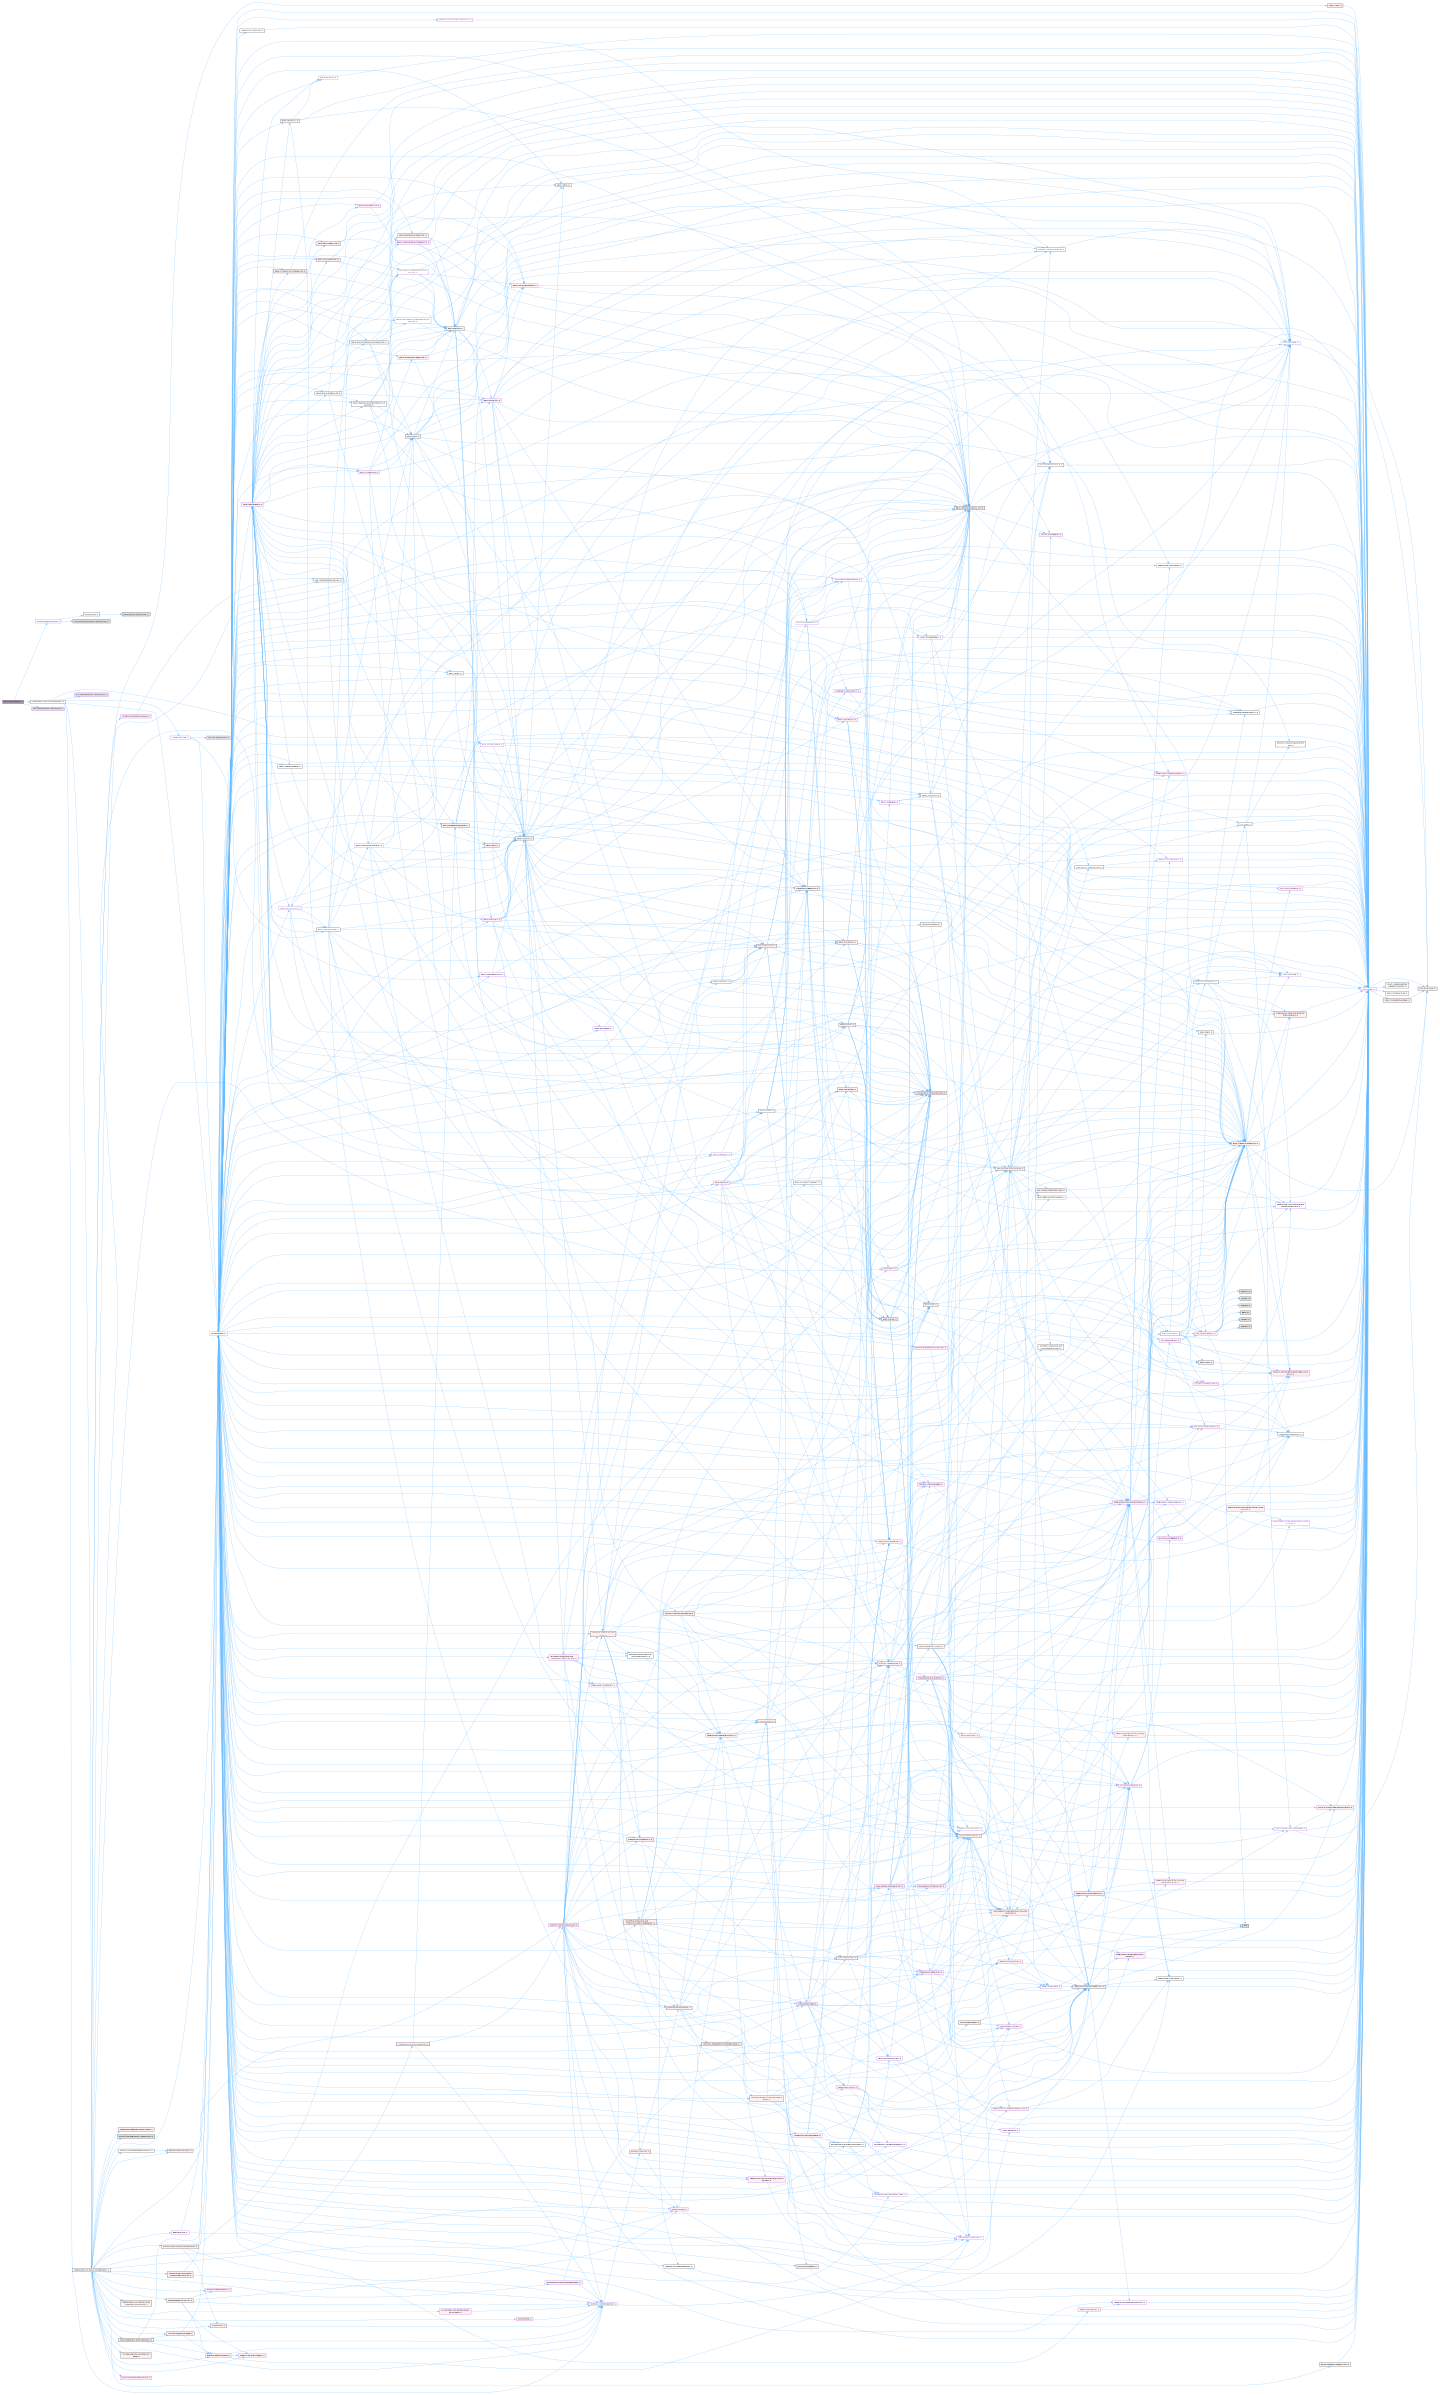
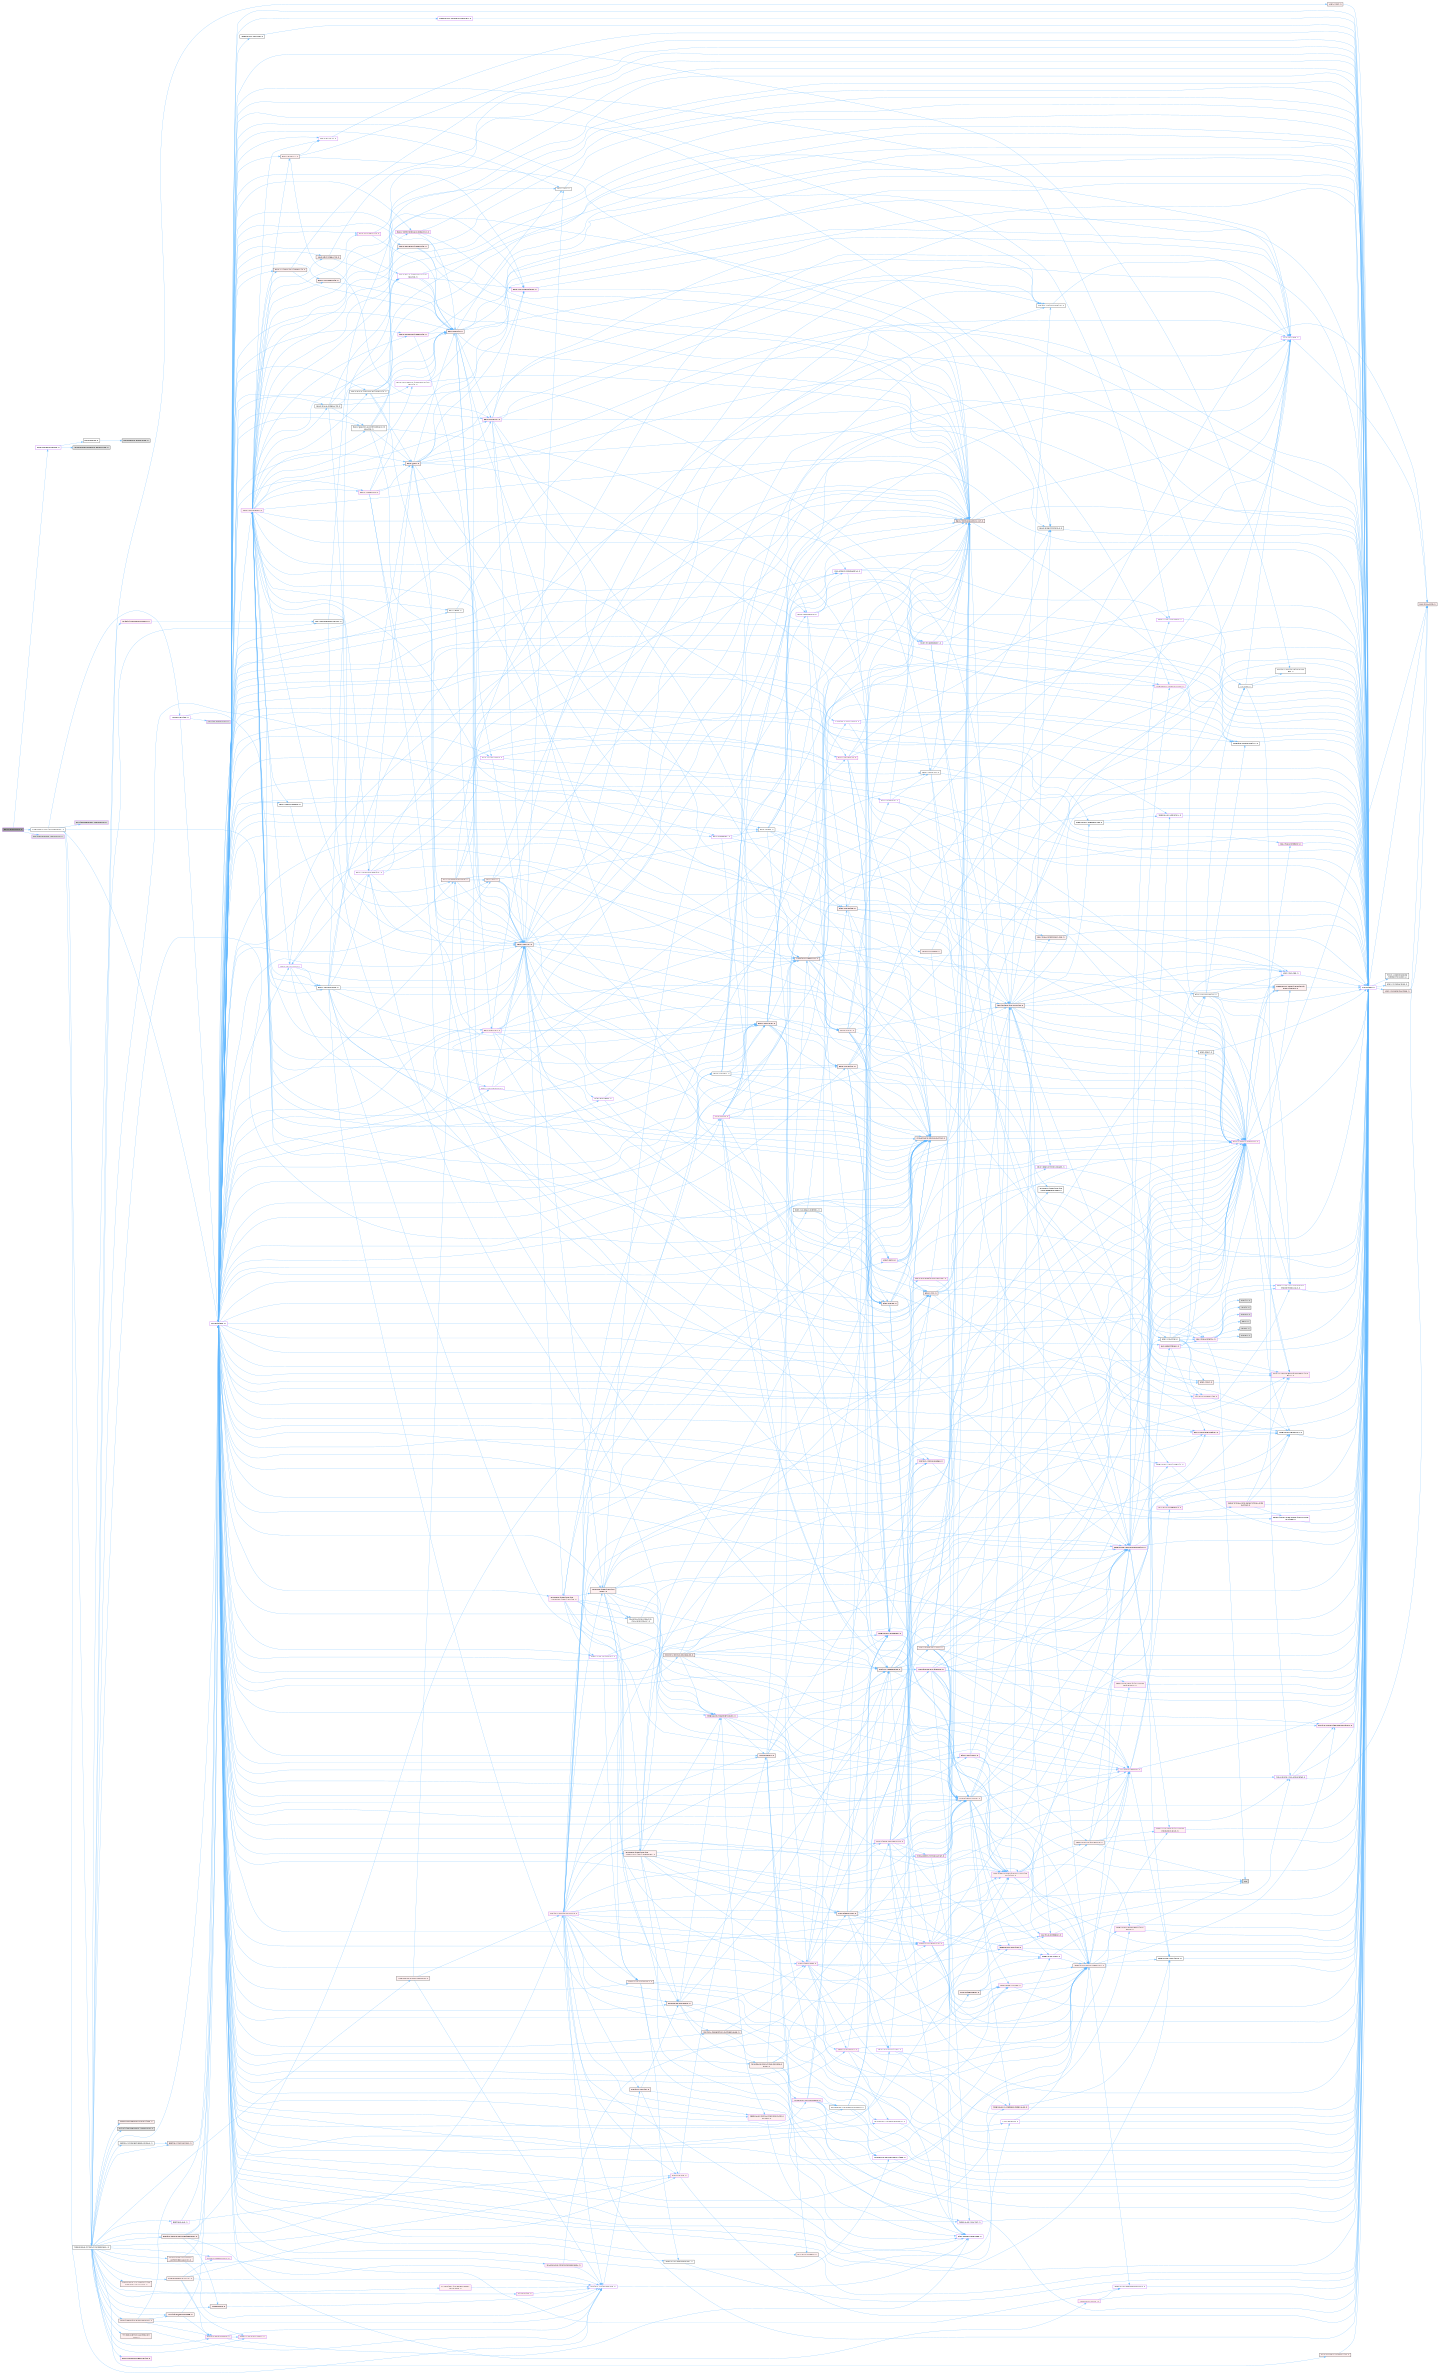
none -> (1031, 1902)
